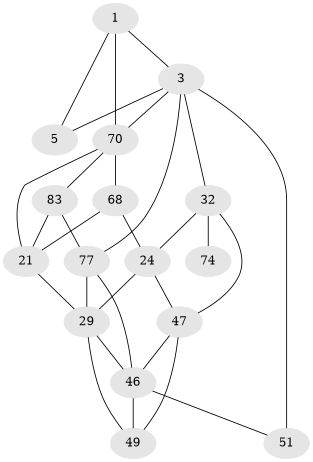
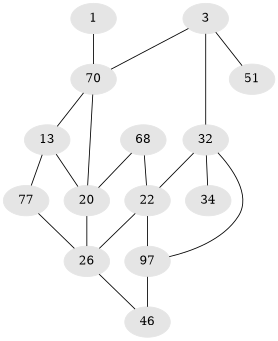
(148, 49) -> none
(55, 140) -> none
(115, 170) -> none
(162, 184) -> none
(55, 201) -> (47, 140)
(26, 261) -> (87, 201)
(148, 261) -> (148, 201)
(208, 261) -> (208, 201)
(122, 319) -> none
(87, 322) -> (87, 261)
(180, 322) -> (148, 261)
(210, 413) -> none
(133, 443) -> none
